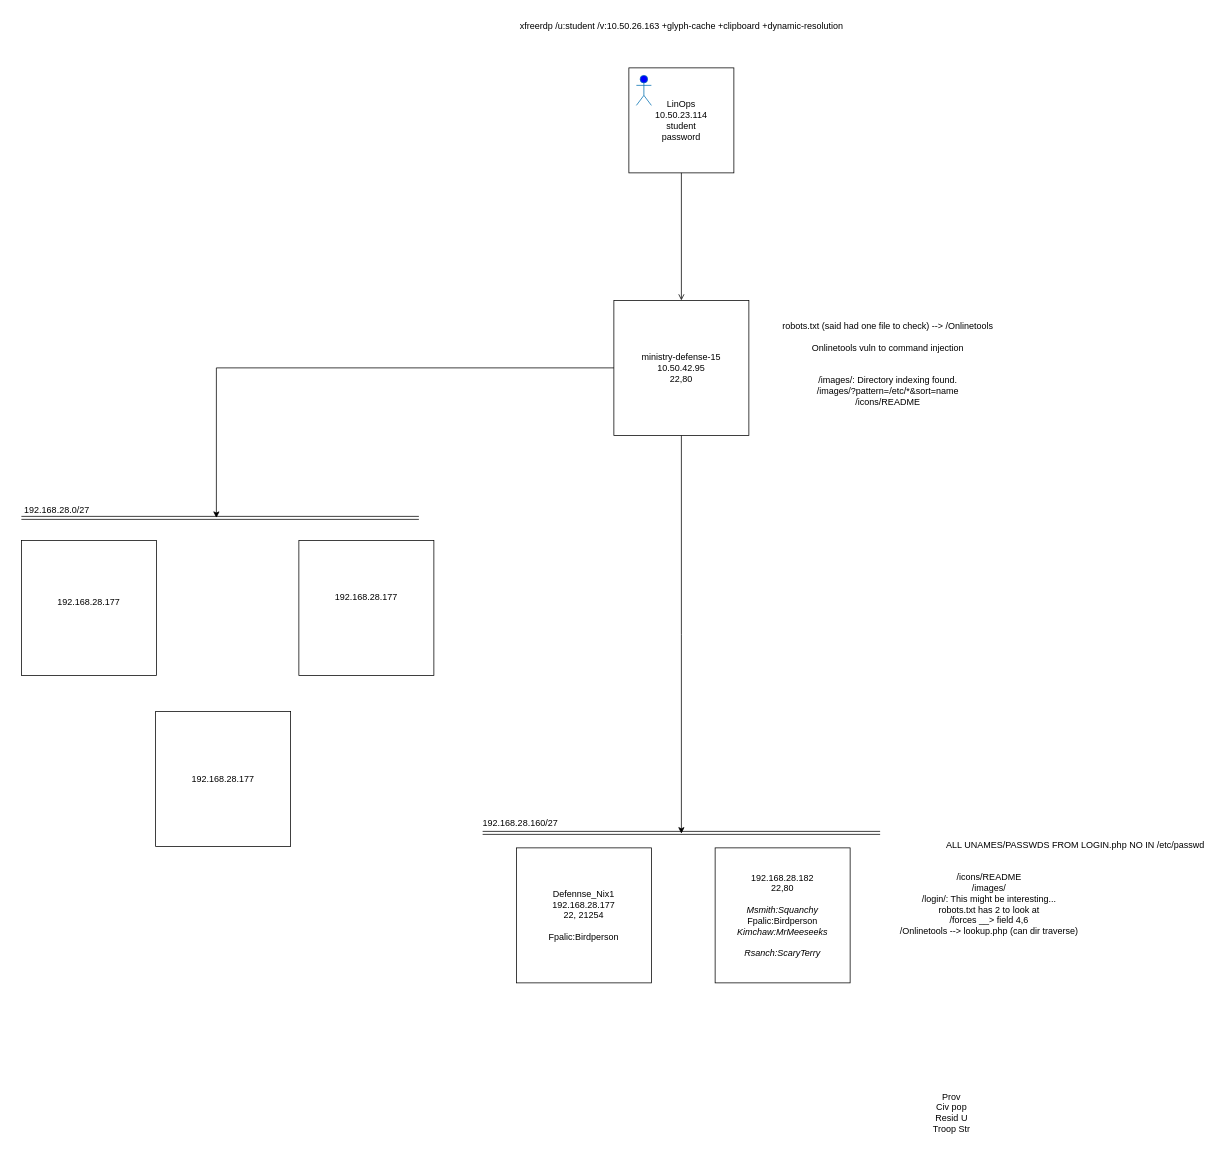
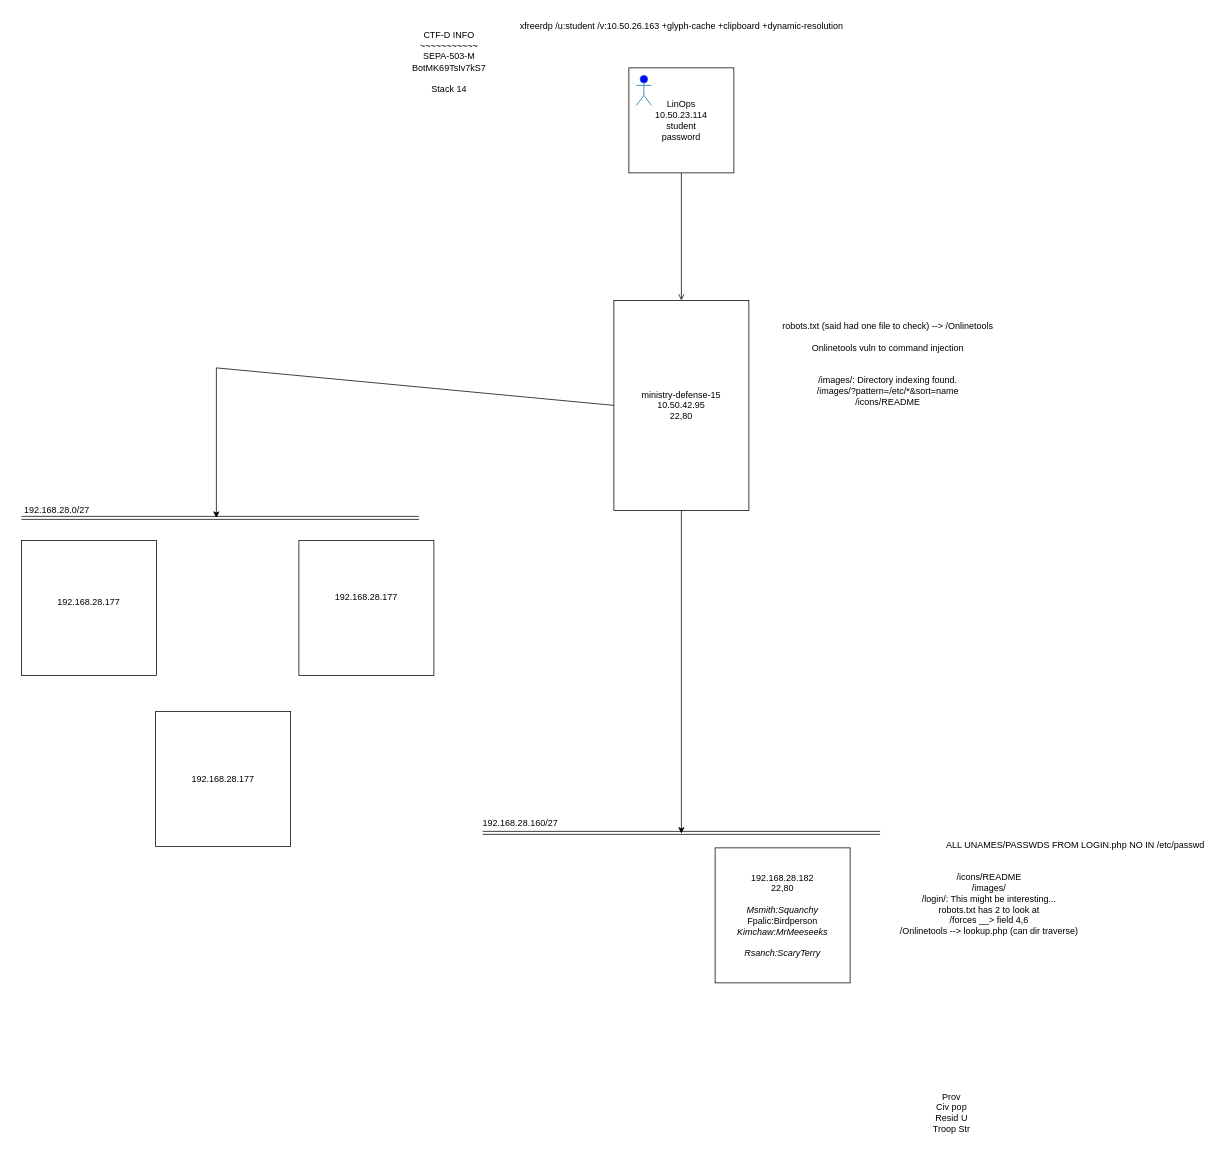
none -> (449, 57)
(681, 368) -> (681, 405)
(584, 915) -> none
